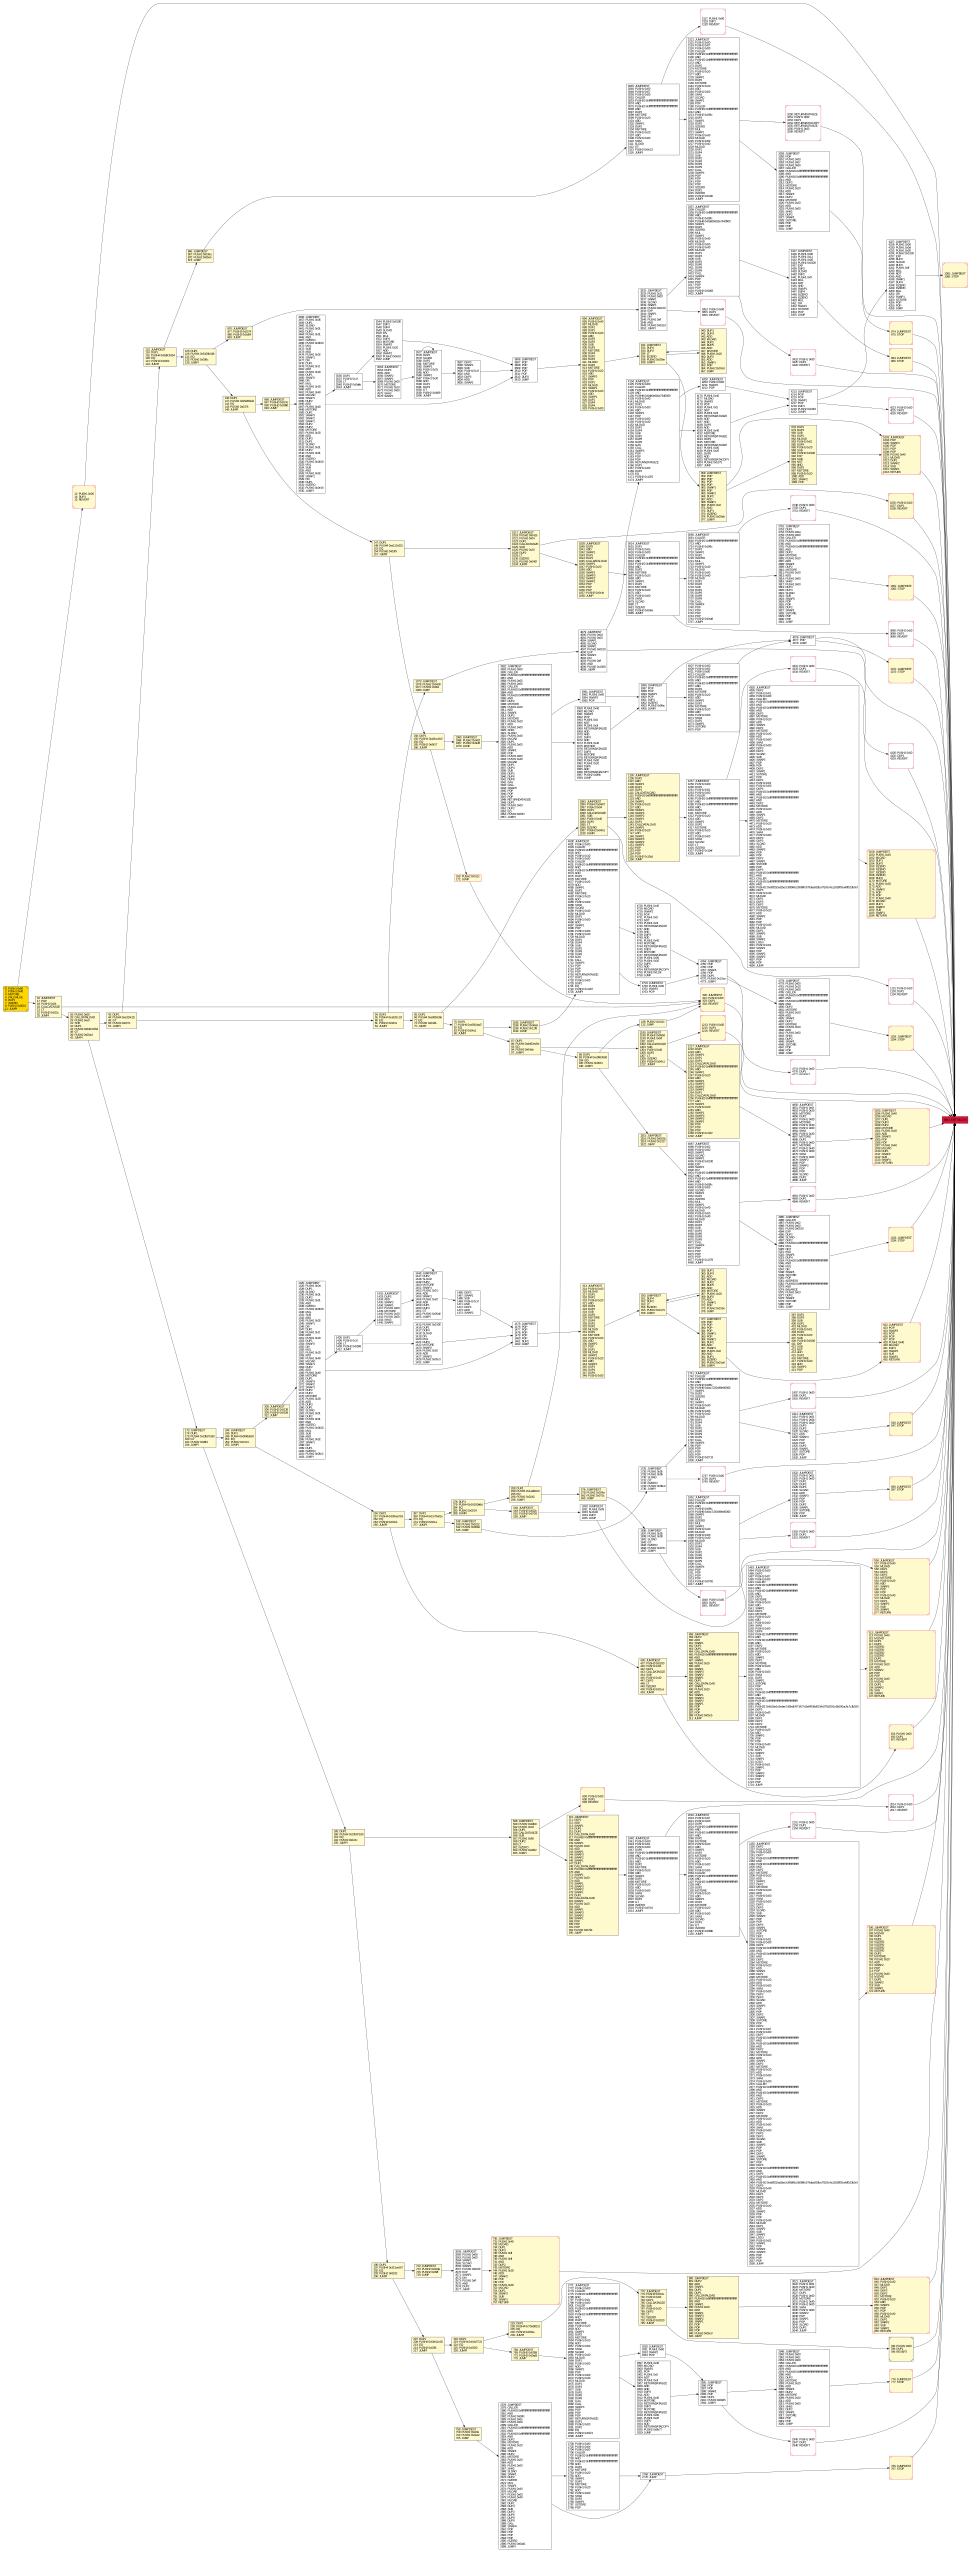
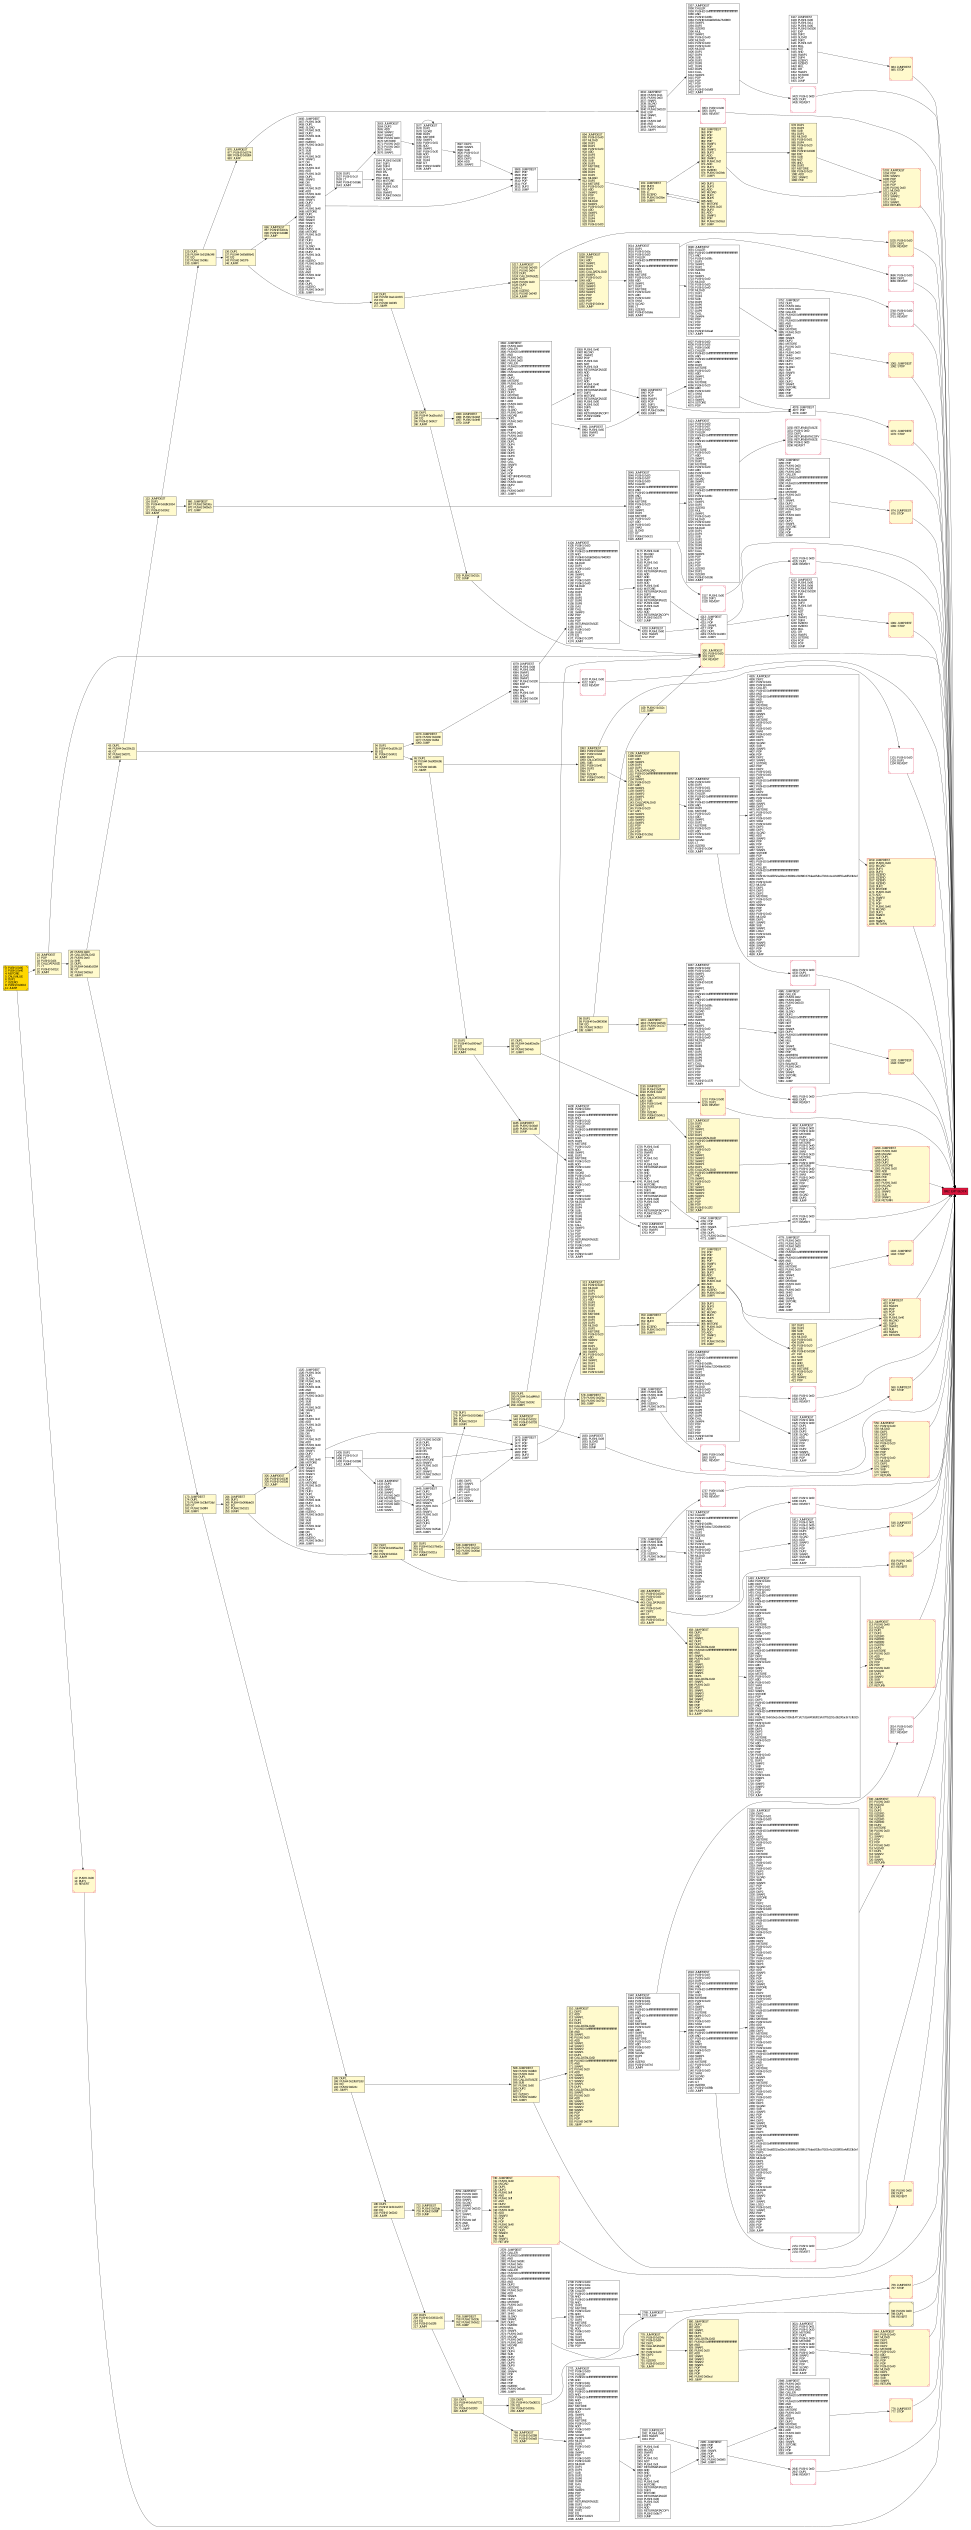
(944, 798) -> (947, 818)
(468, 878) -> (468, 577)
(803, 1072) -> (803, 1219)
